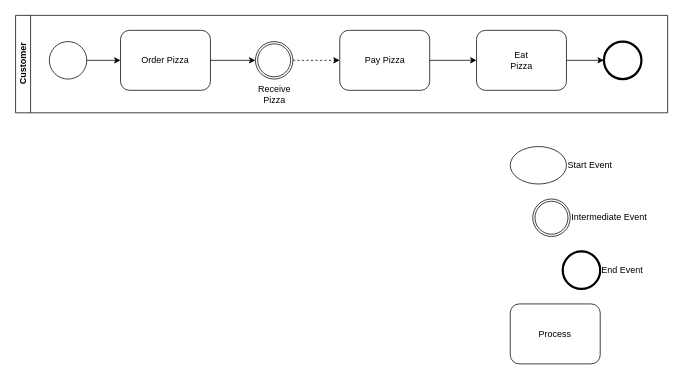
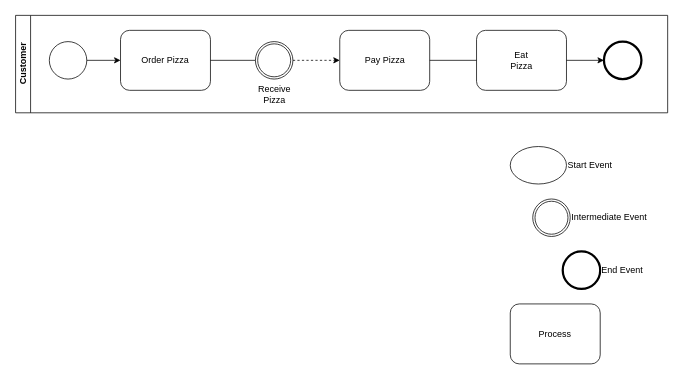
(249, 60) -> (251, 60)
(470, 60) -> (472, 60)
